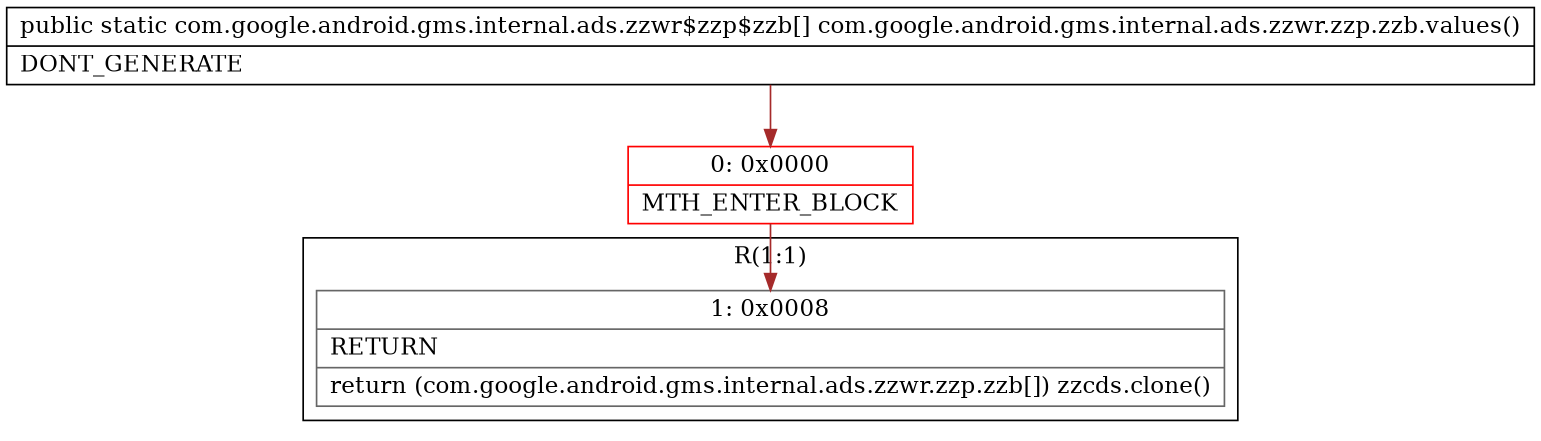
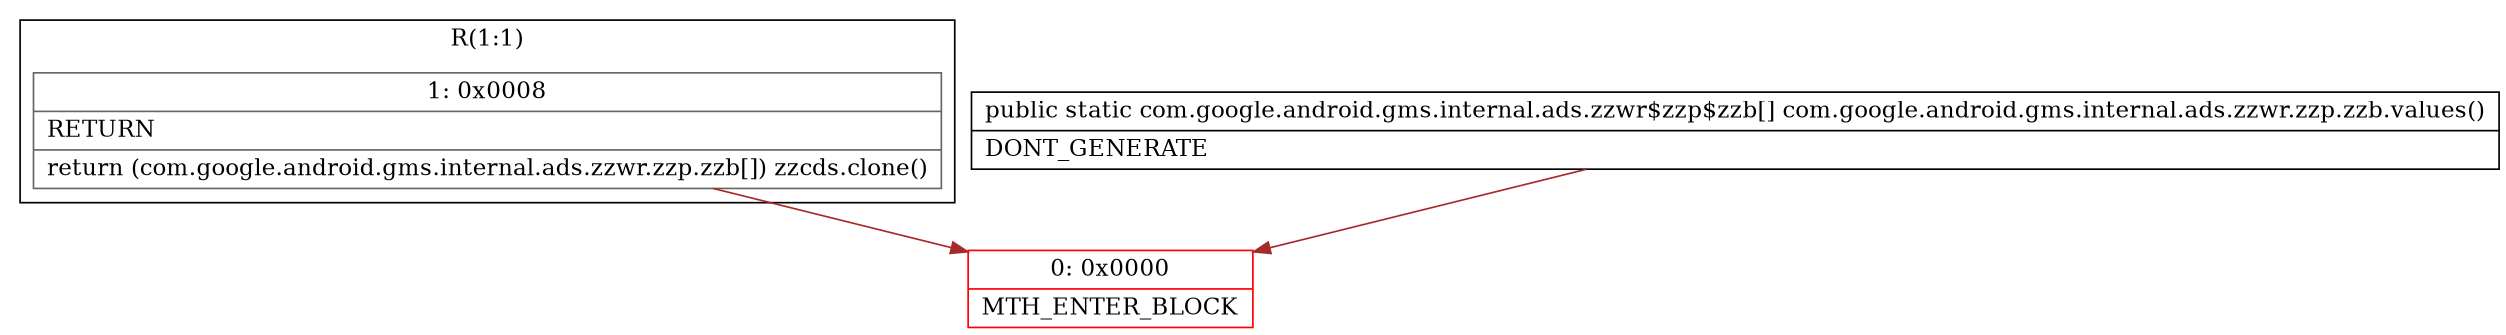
(770, 249) -> (832, 218)
